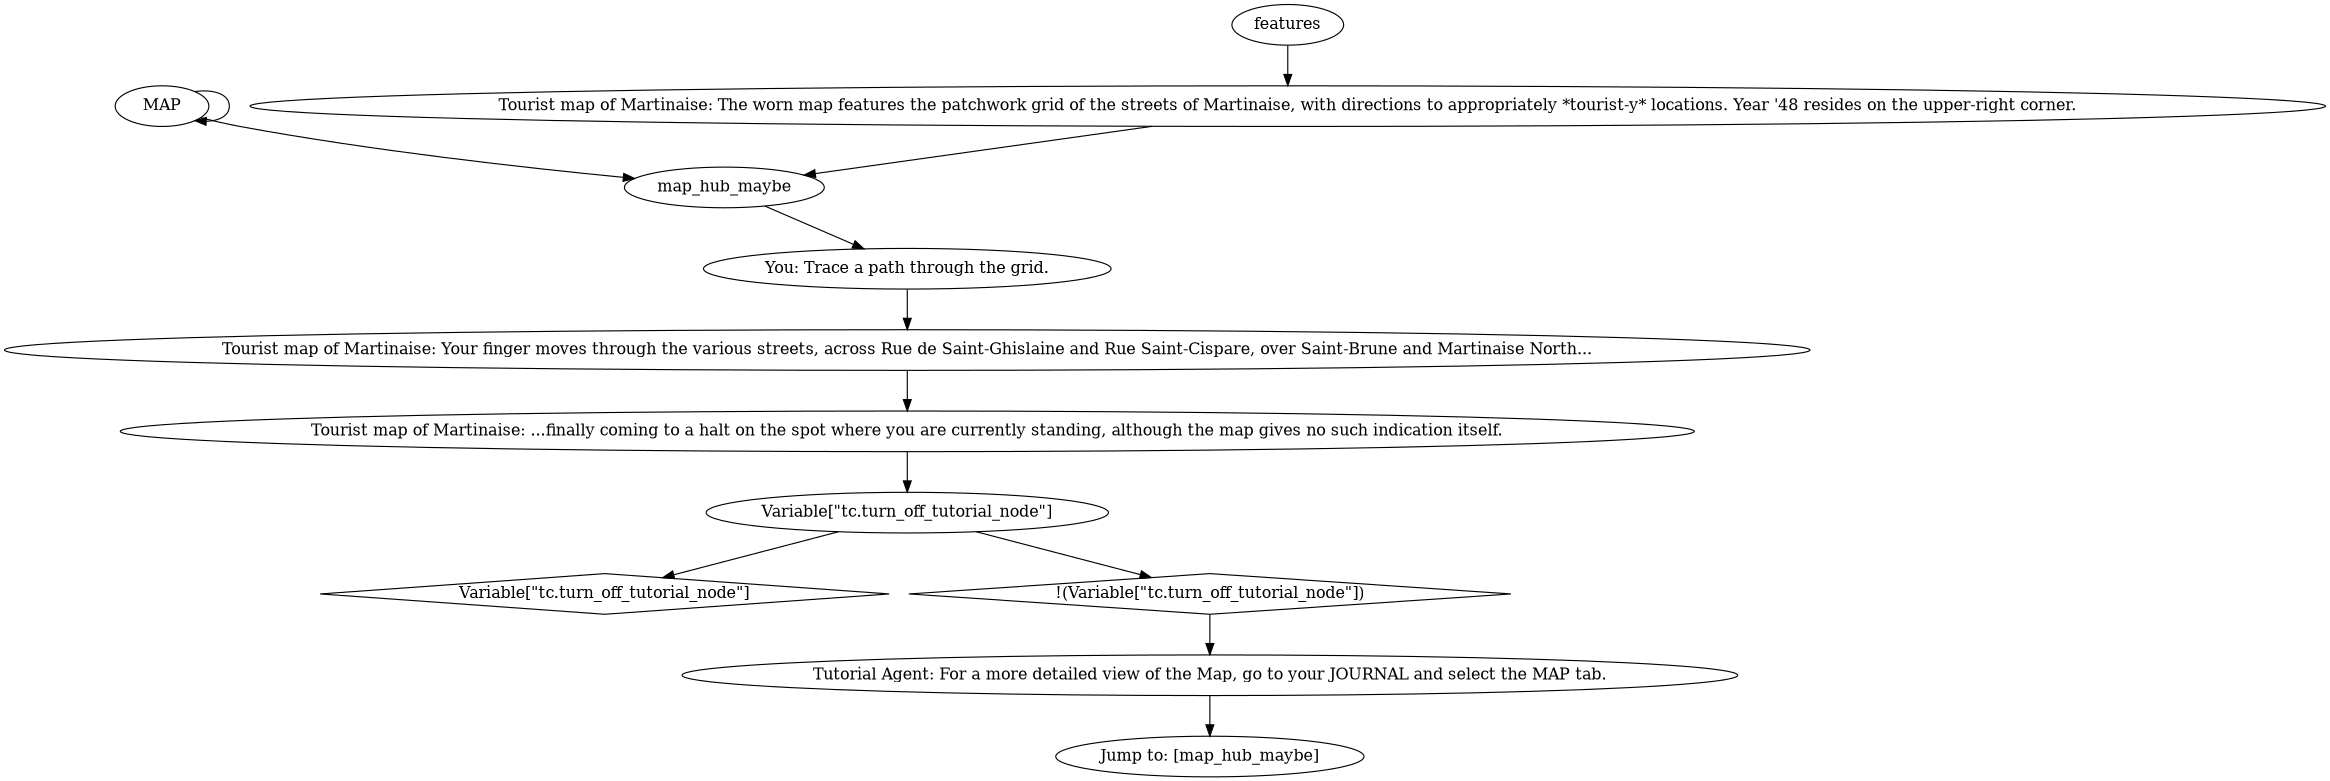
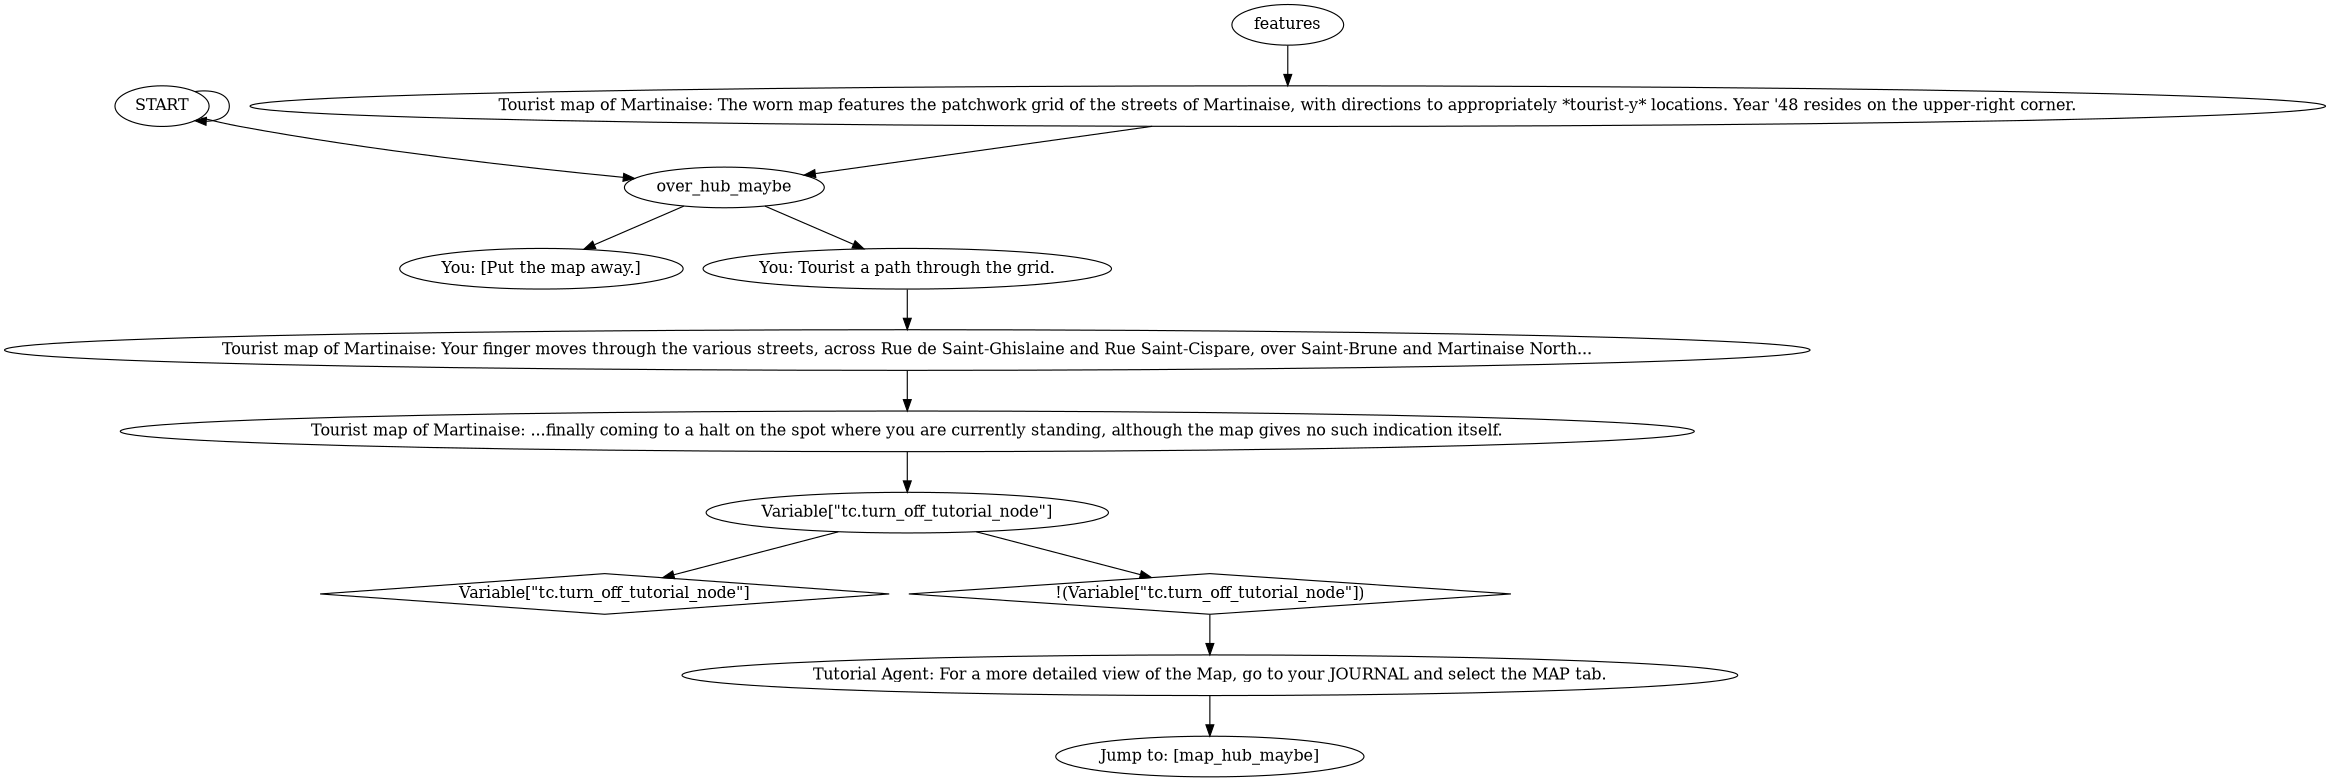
(162, 106) -> (162, 106)
(724, 187) -> (724, 187)
none -> (541, 269)
(907, 269) -> (907, 269)
